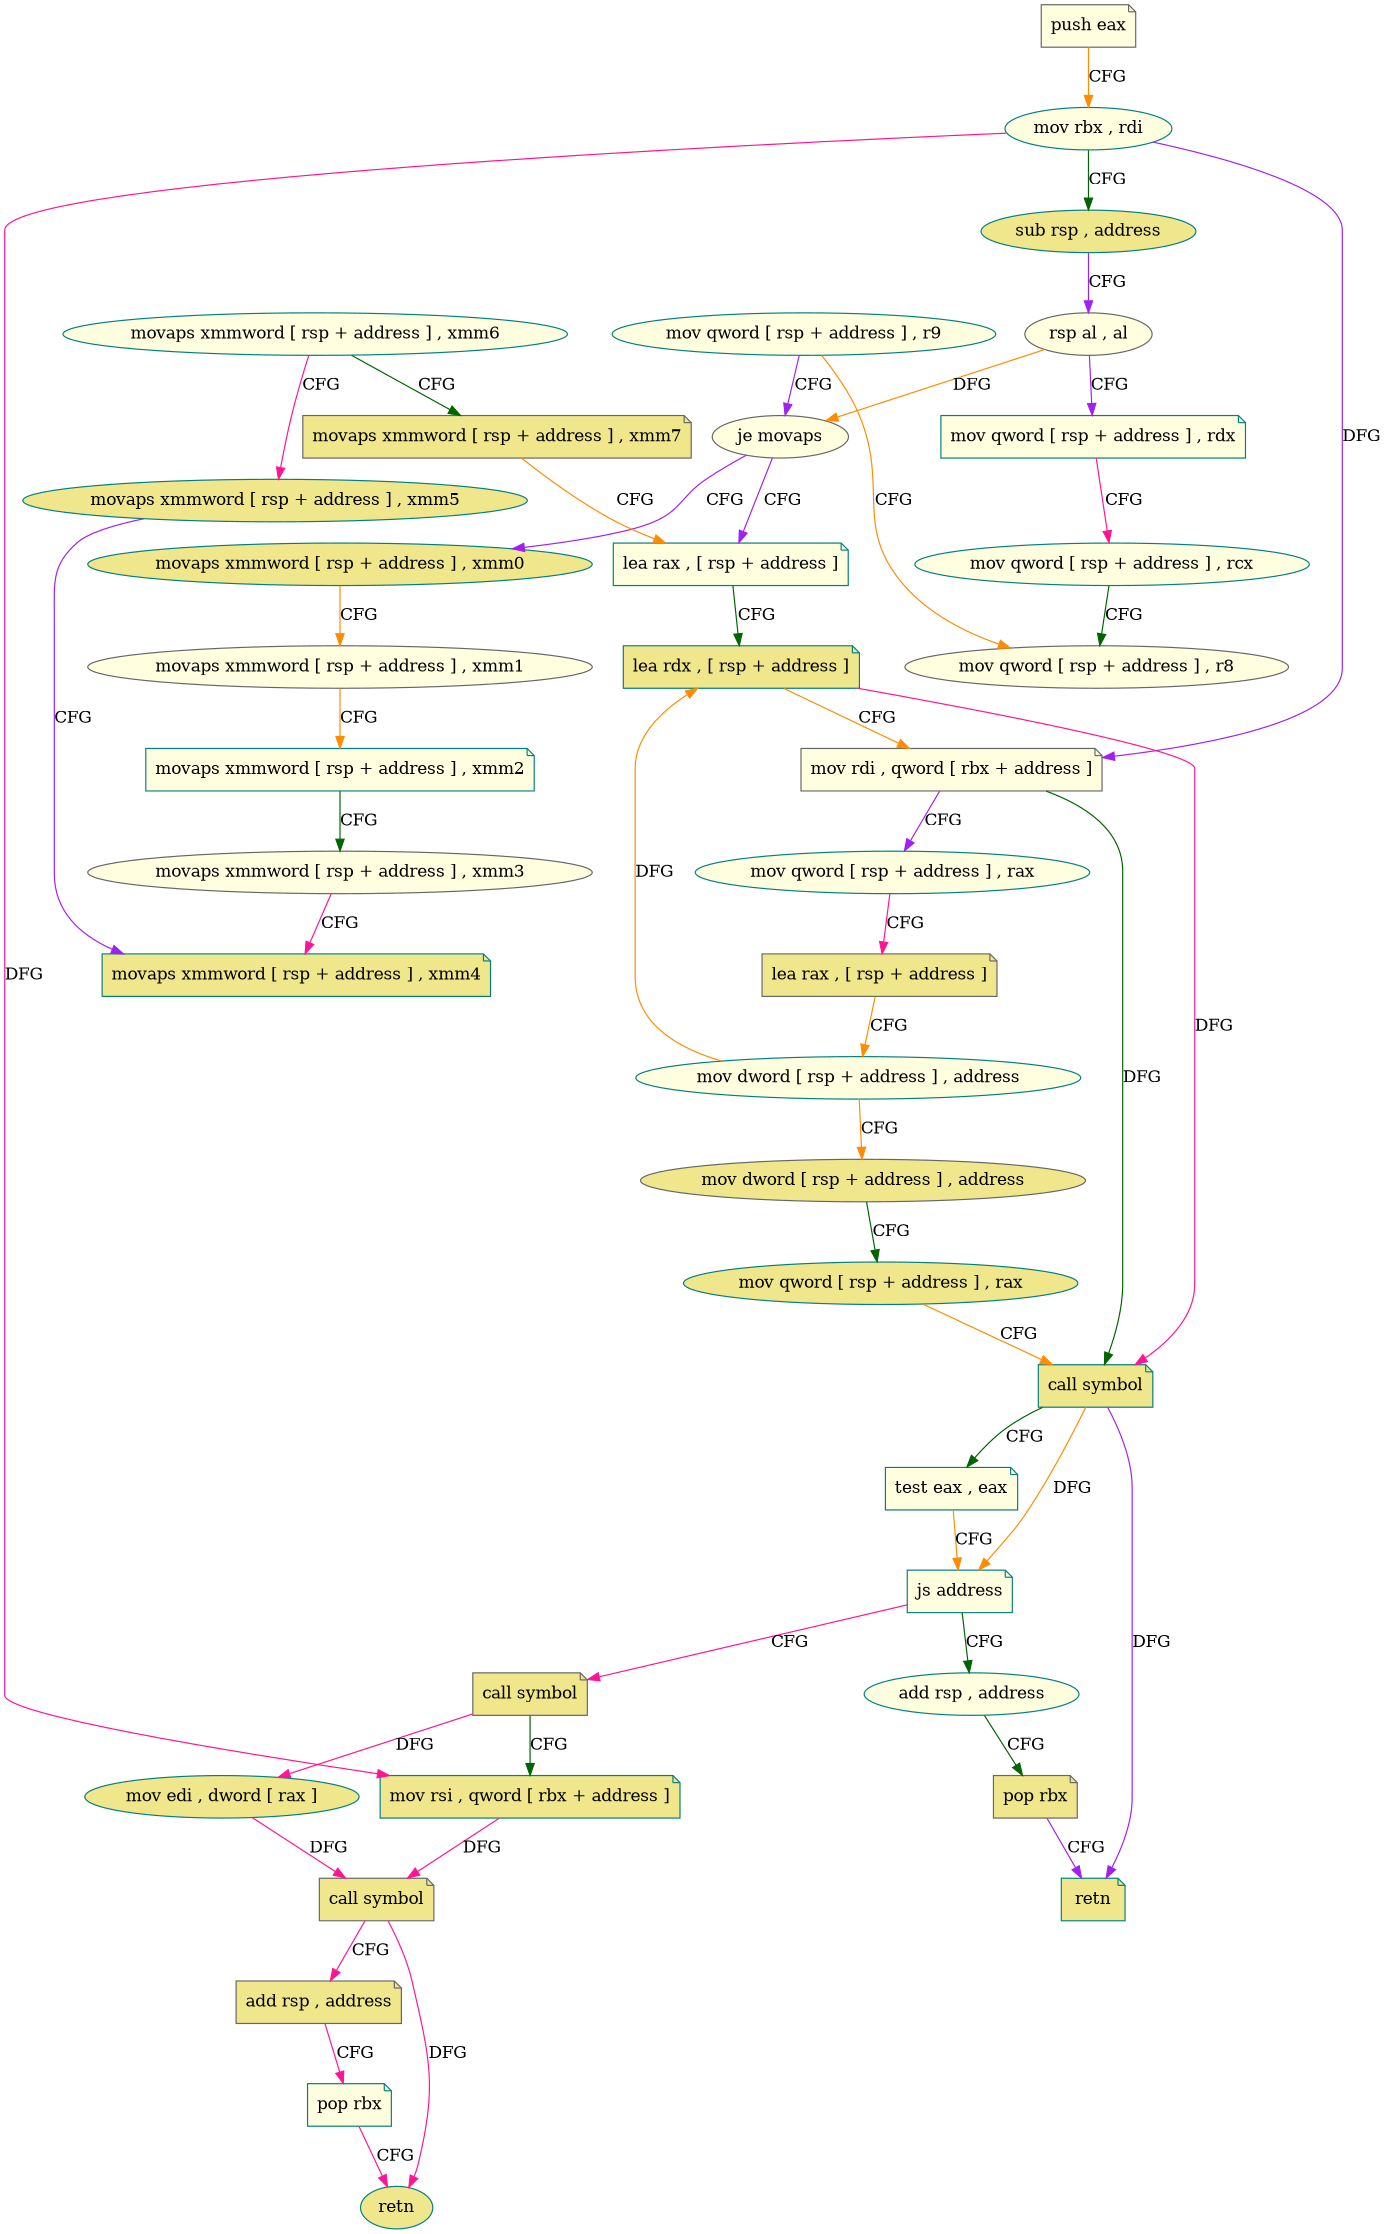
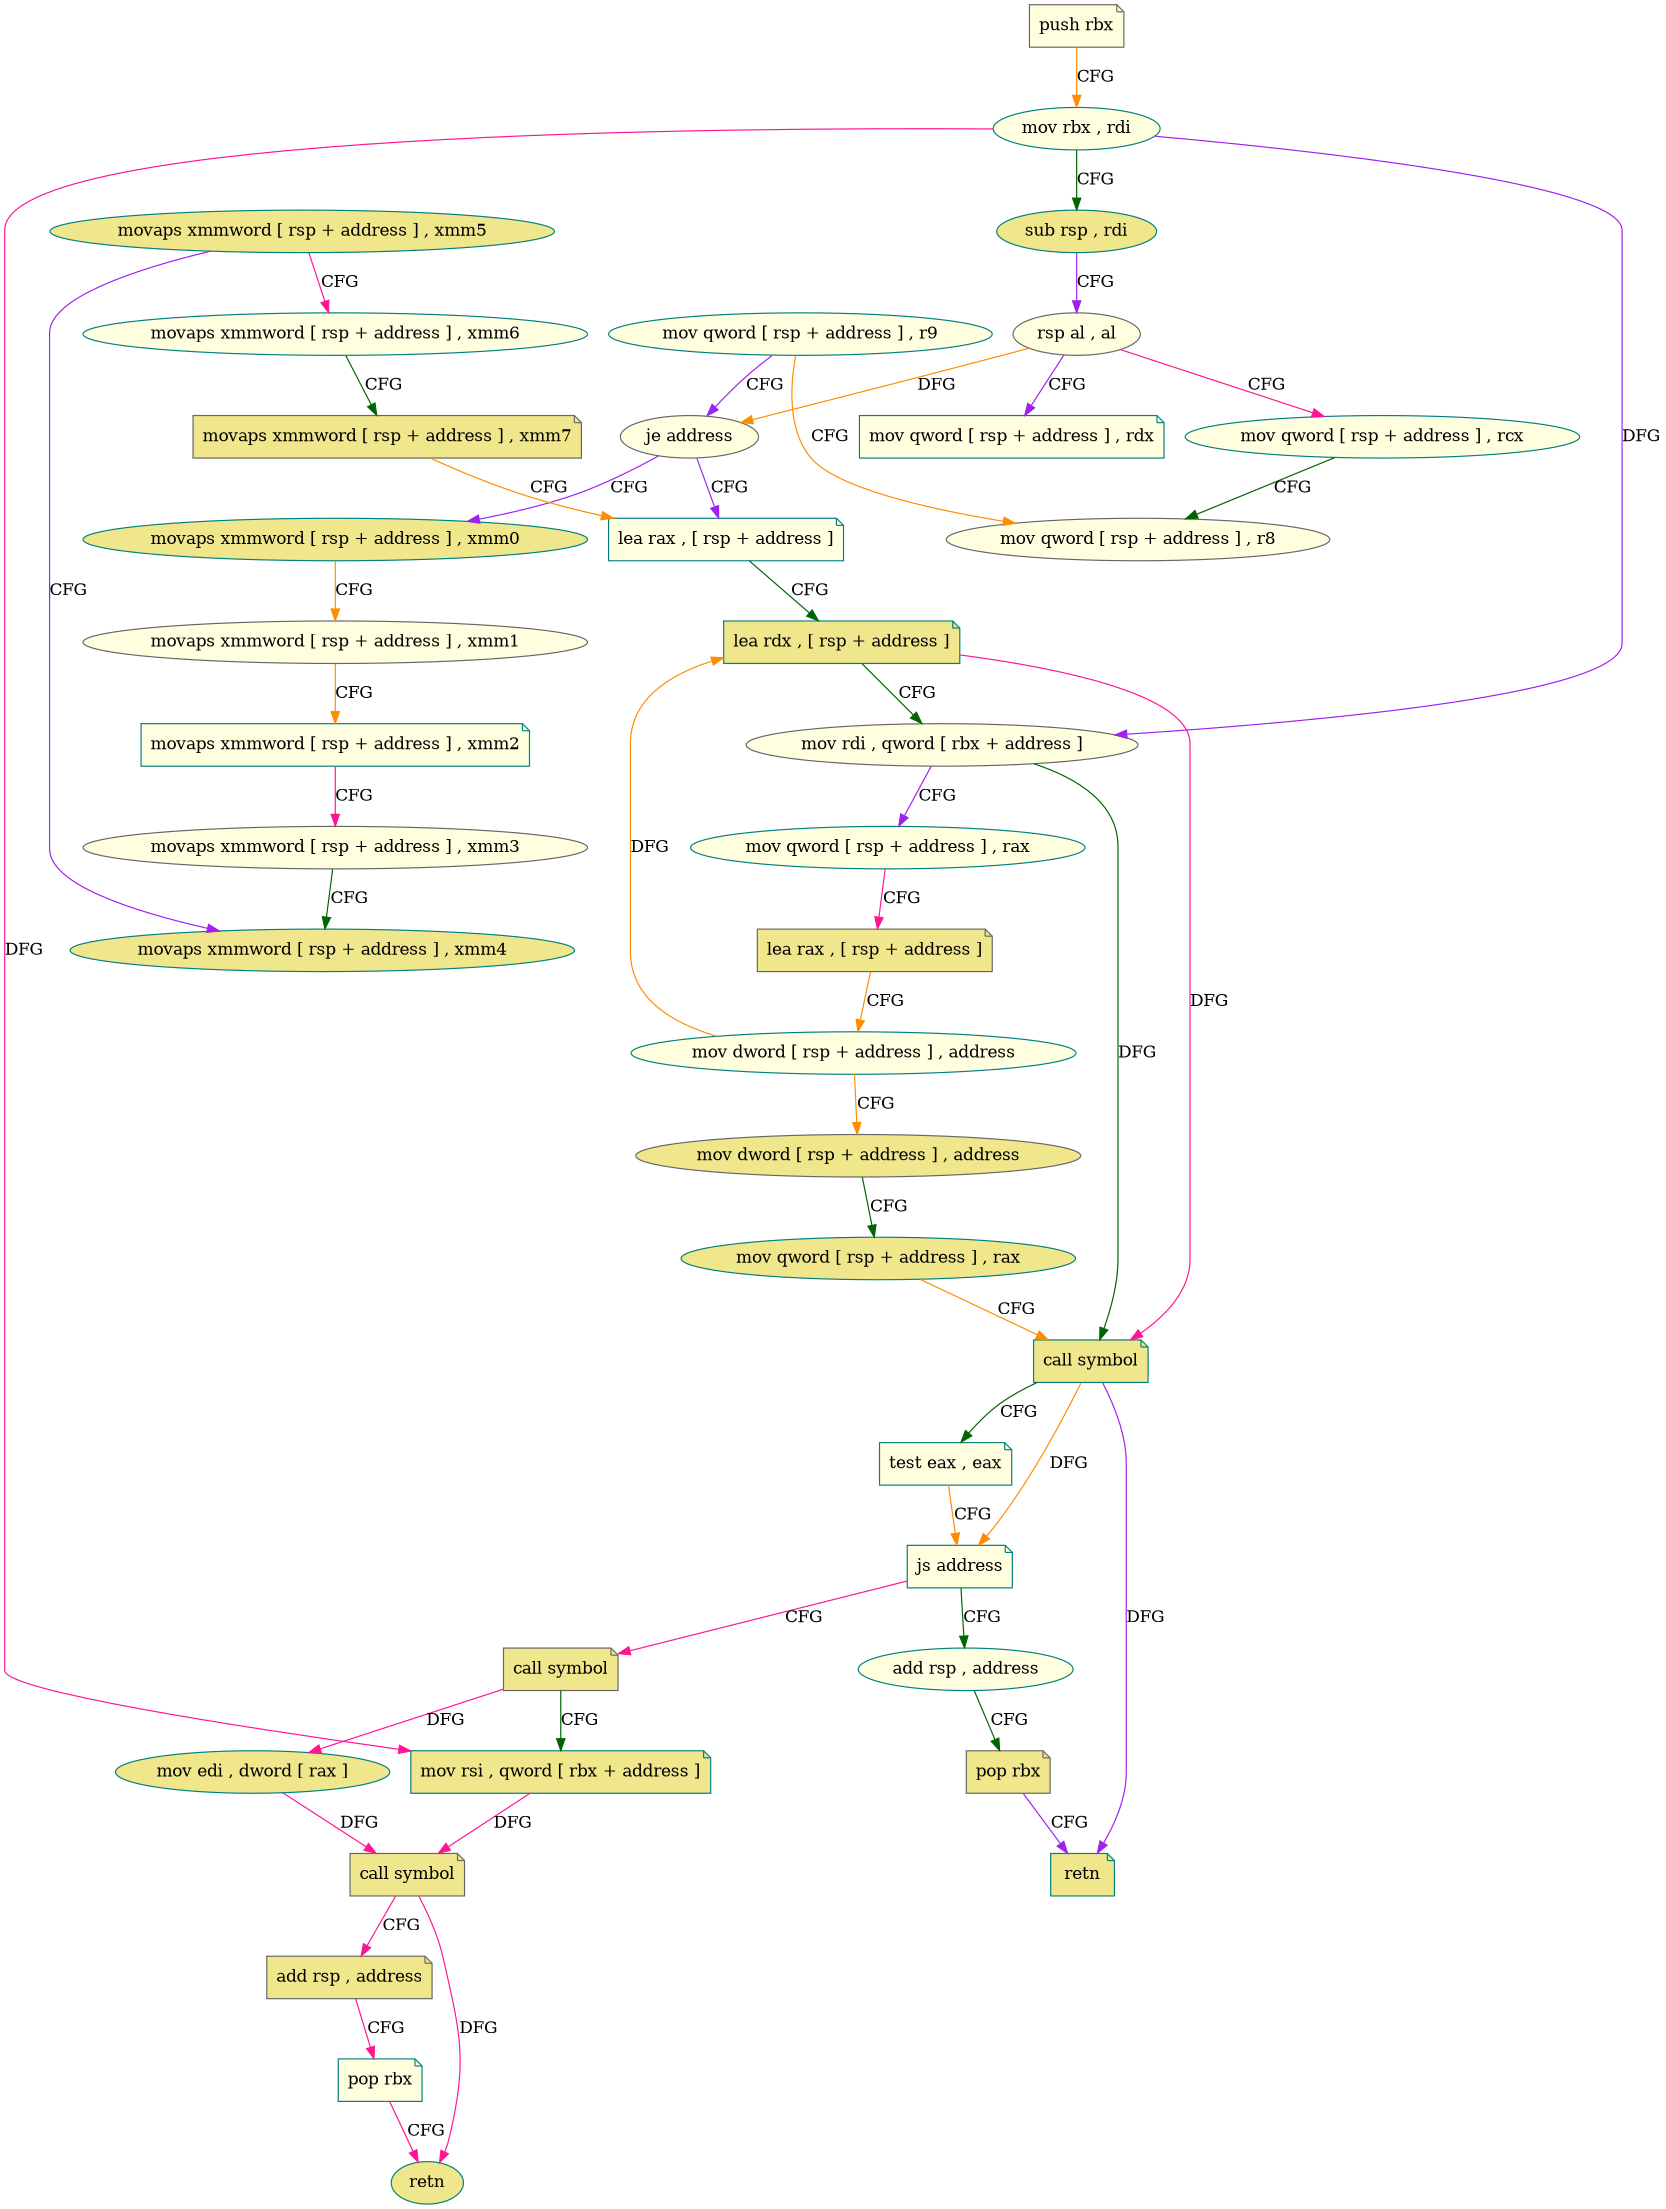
(1088, 26) -> (1077, 26)
(1088, 231) -> (1077, 231)
(293, 411) -> (317, 277)
(780, 437) -> (689, 437)
(1102, 494) -> (1217, 381)
(841, 716) -> (888, 689)
(952, 770) -> (942, 745)
(340, 815) -> (335, 790)
(321, 918) -> (330, 893)
(296, 975) -> (322, 950)
